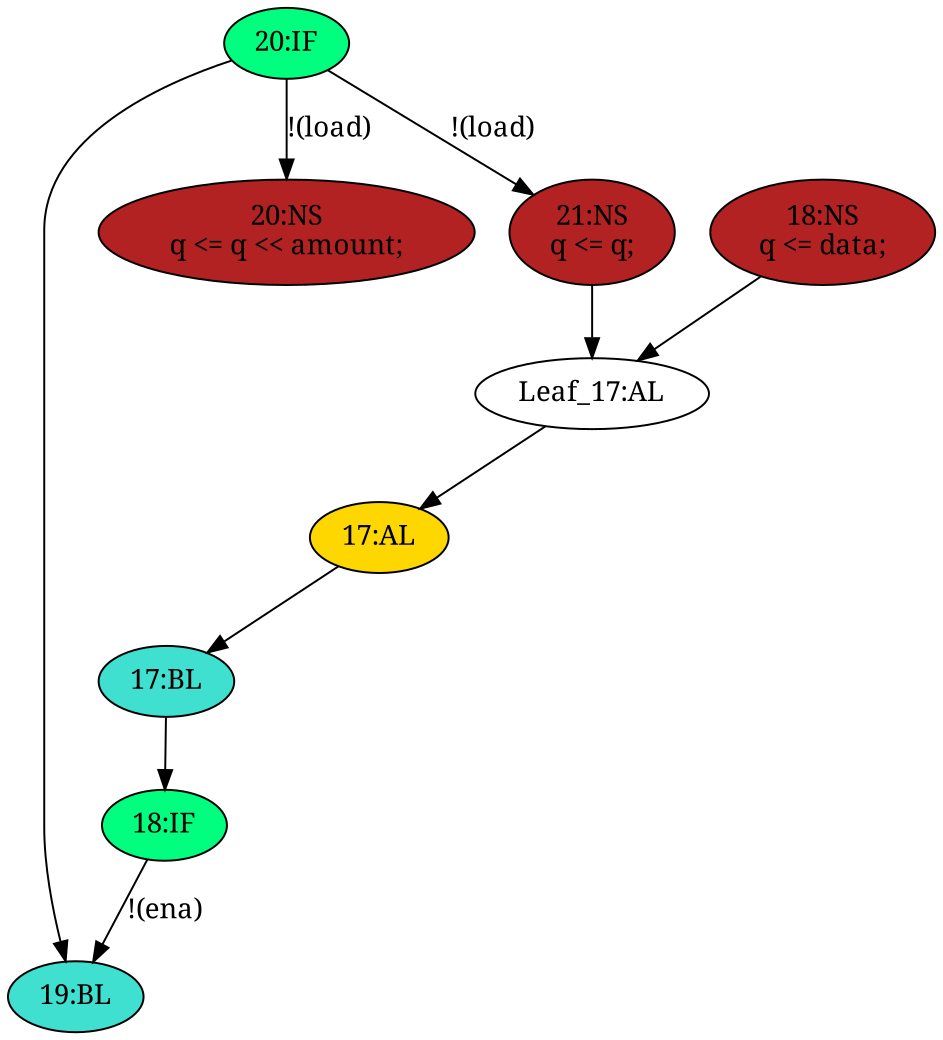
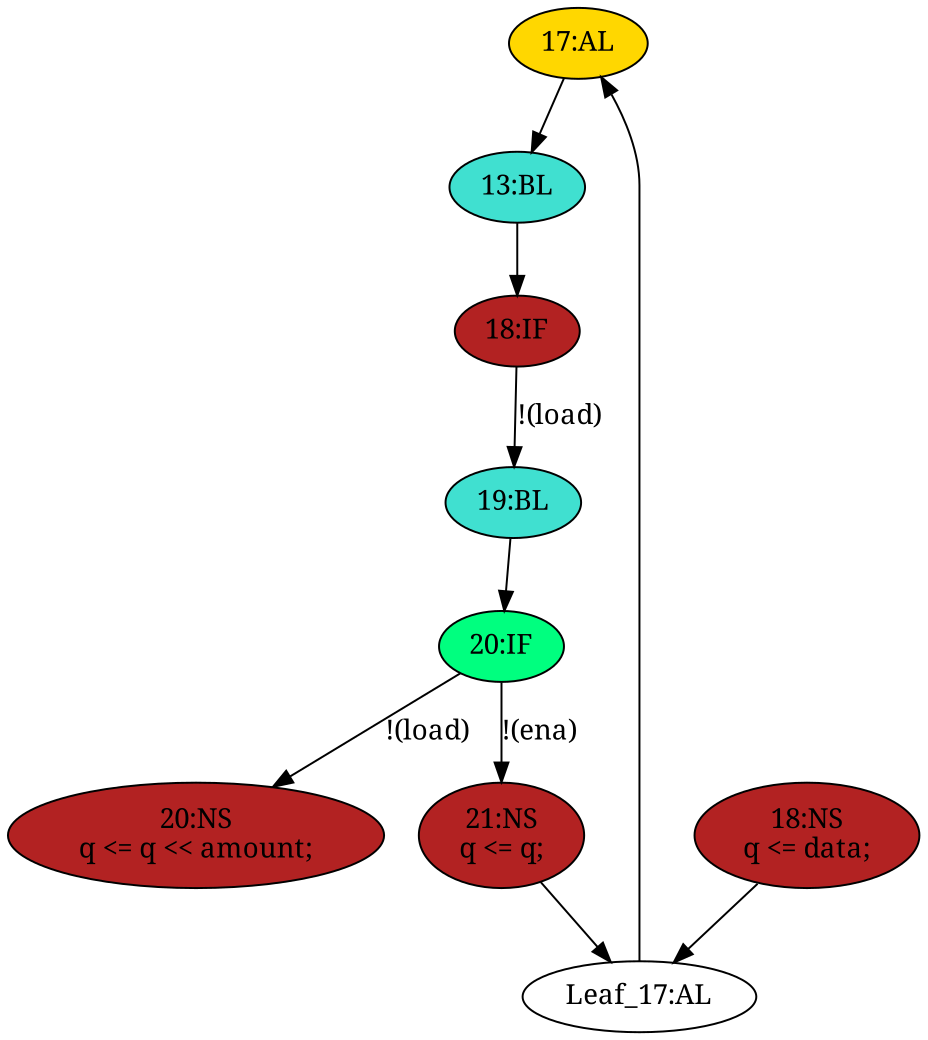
(493, 129) -> (540, 732)
(44, 452) -> (508, 565)
(166, 681) -> (517, 187)
(164, 825) -> (517, 331)
(165, 911) -> (560, 417)
